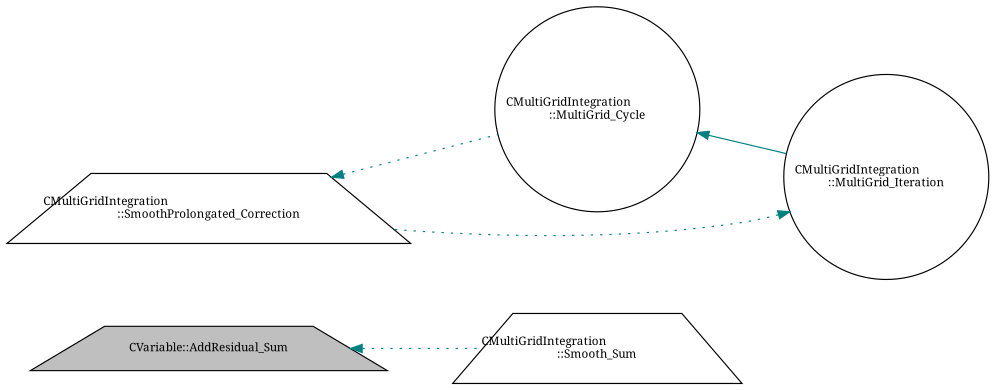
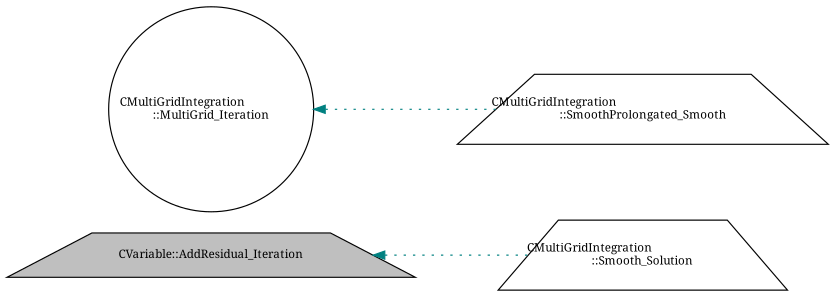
(597, 109) -> none
(209, 208) -> (643, 109)
(209, 348) -> (211, 255)
(597, 348) -> (643, 255)
